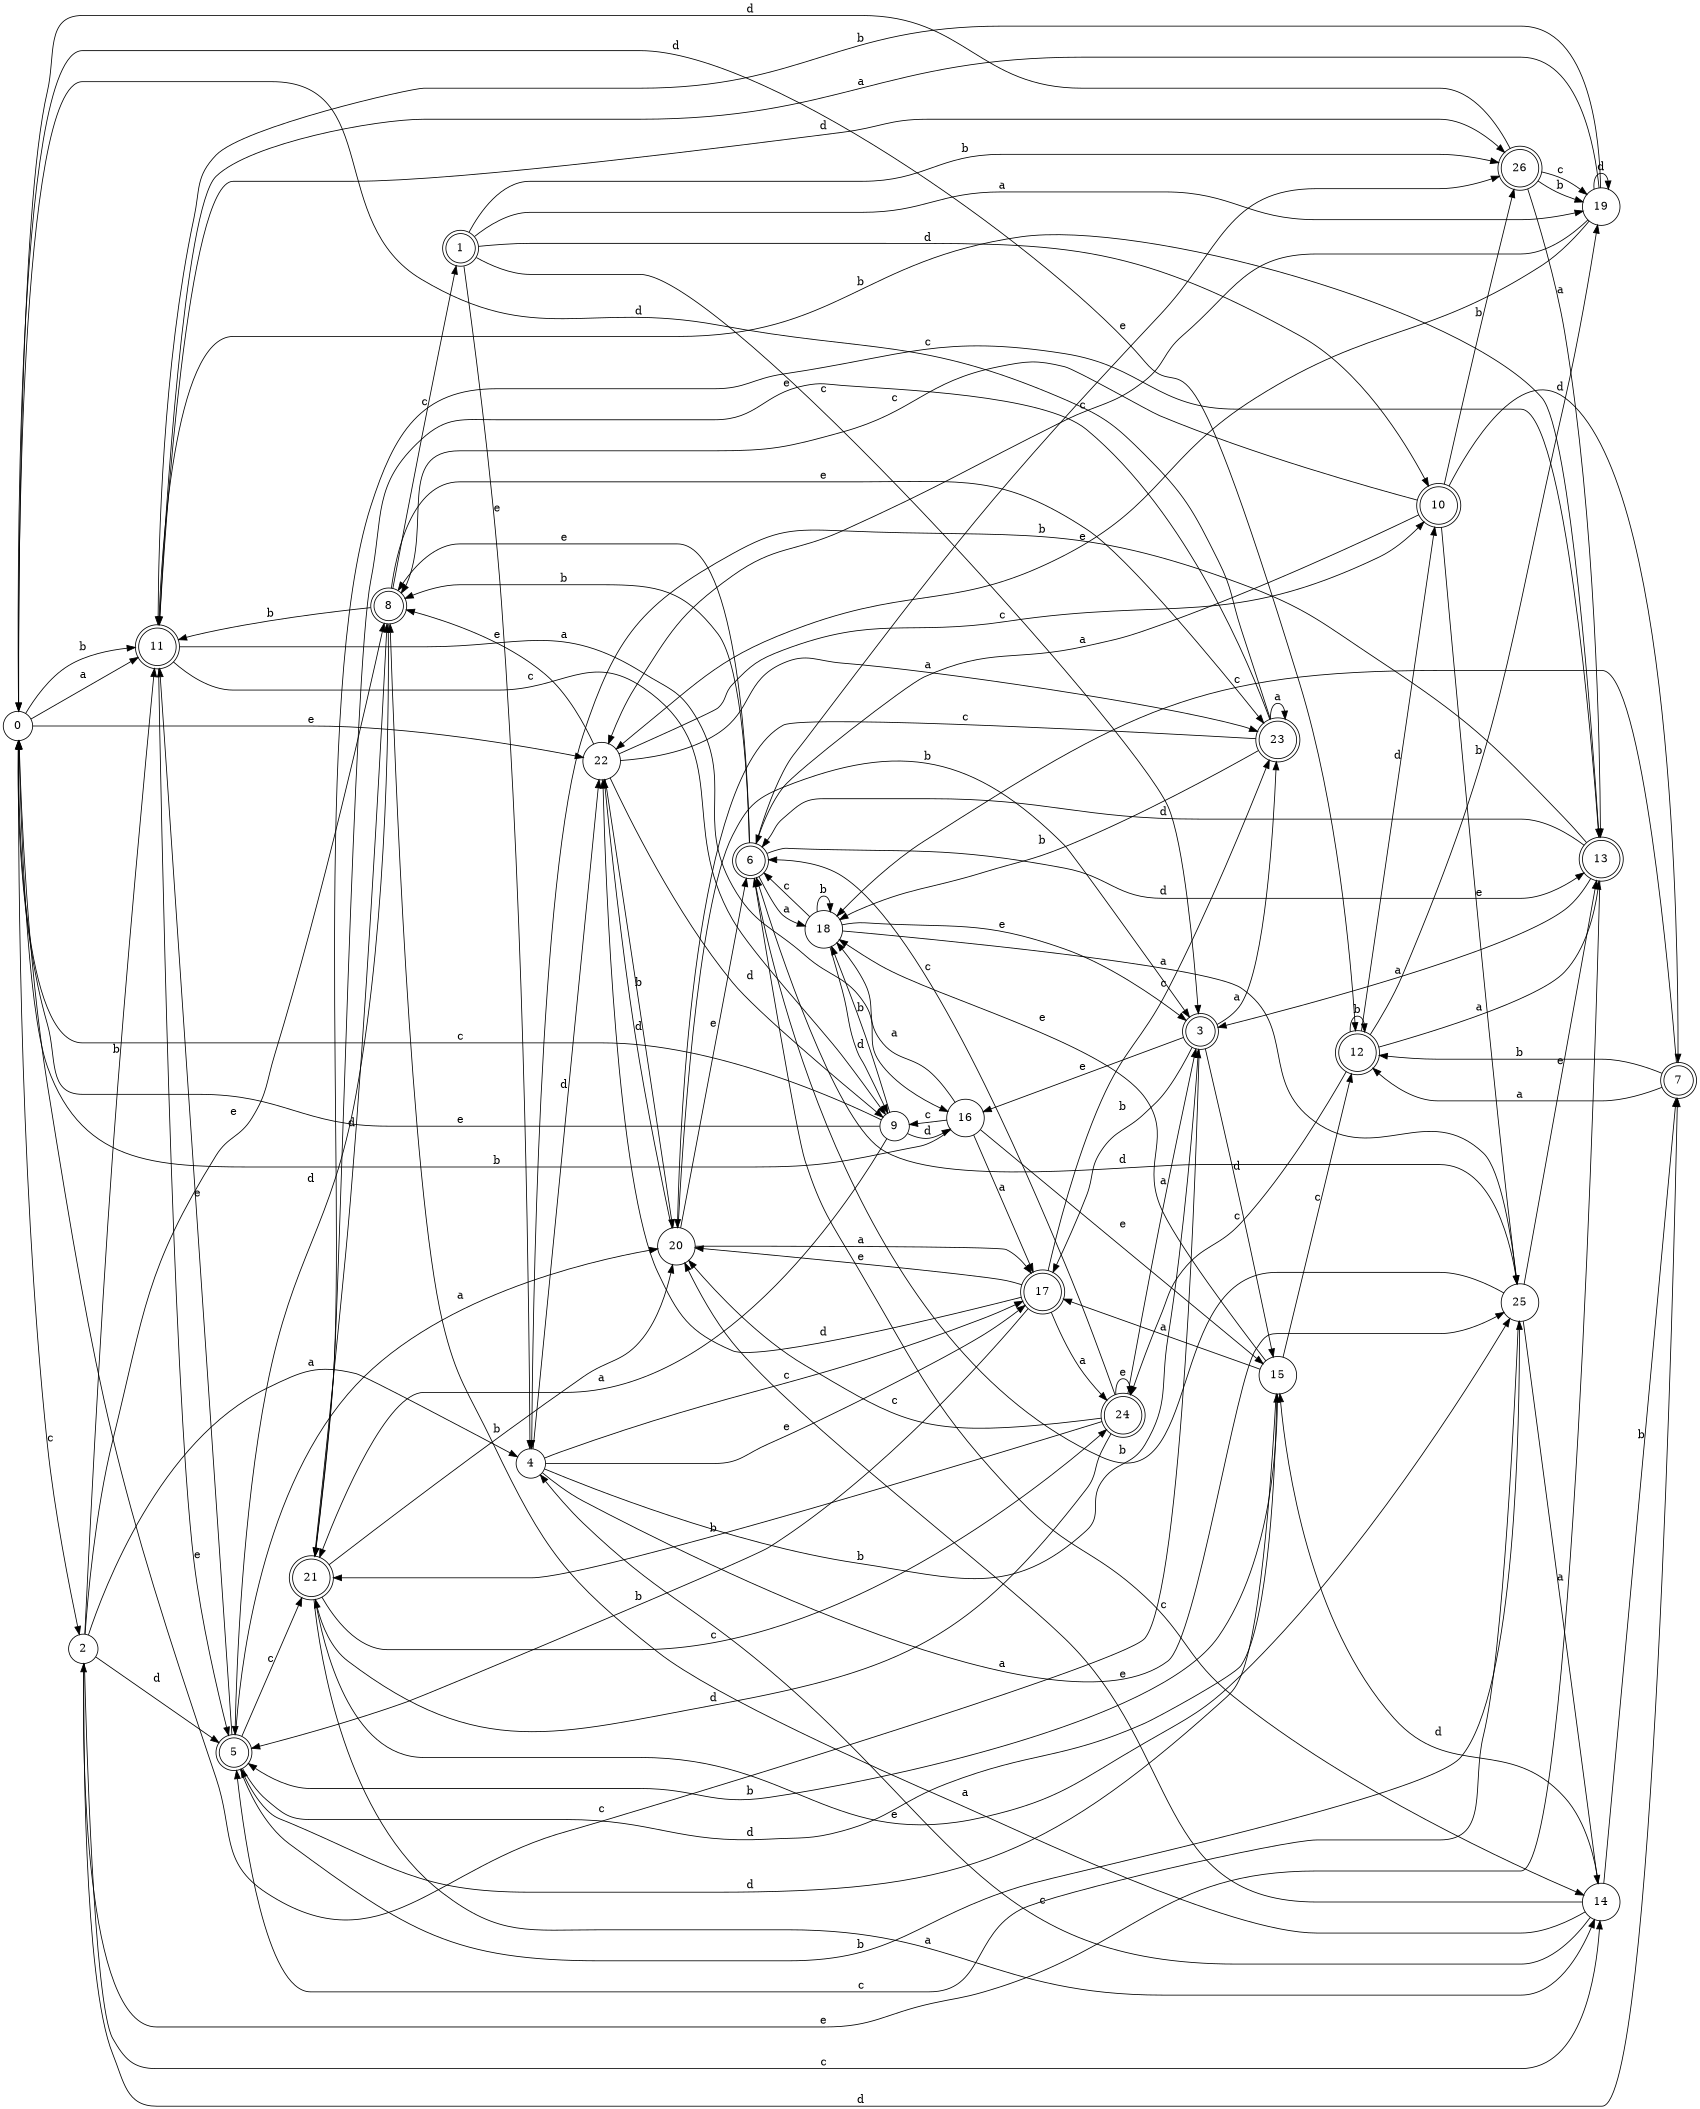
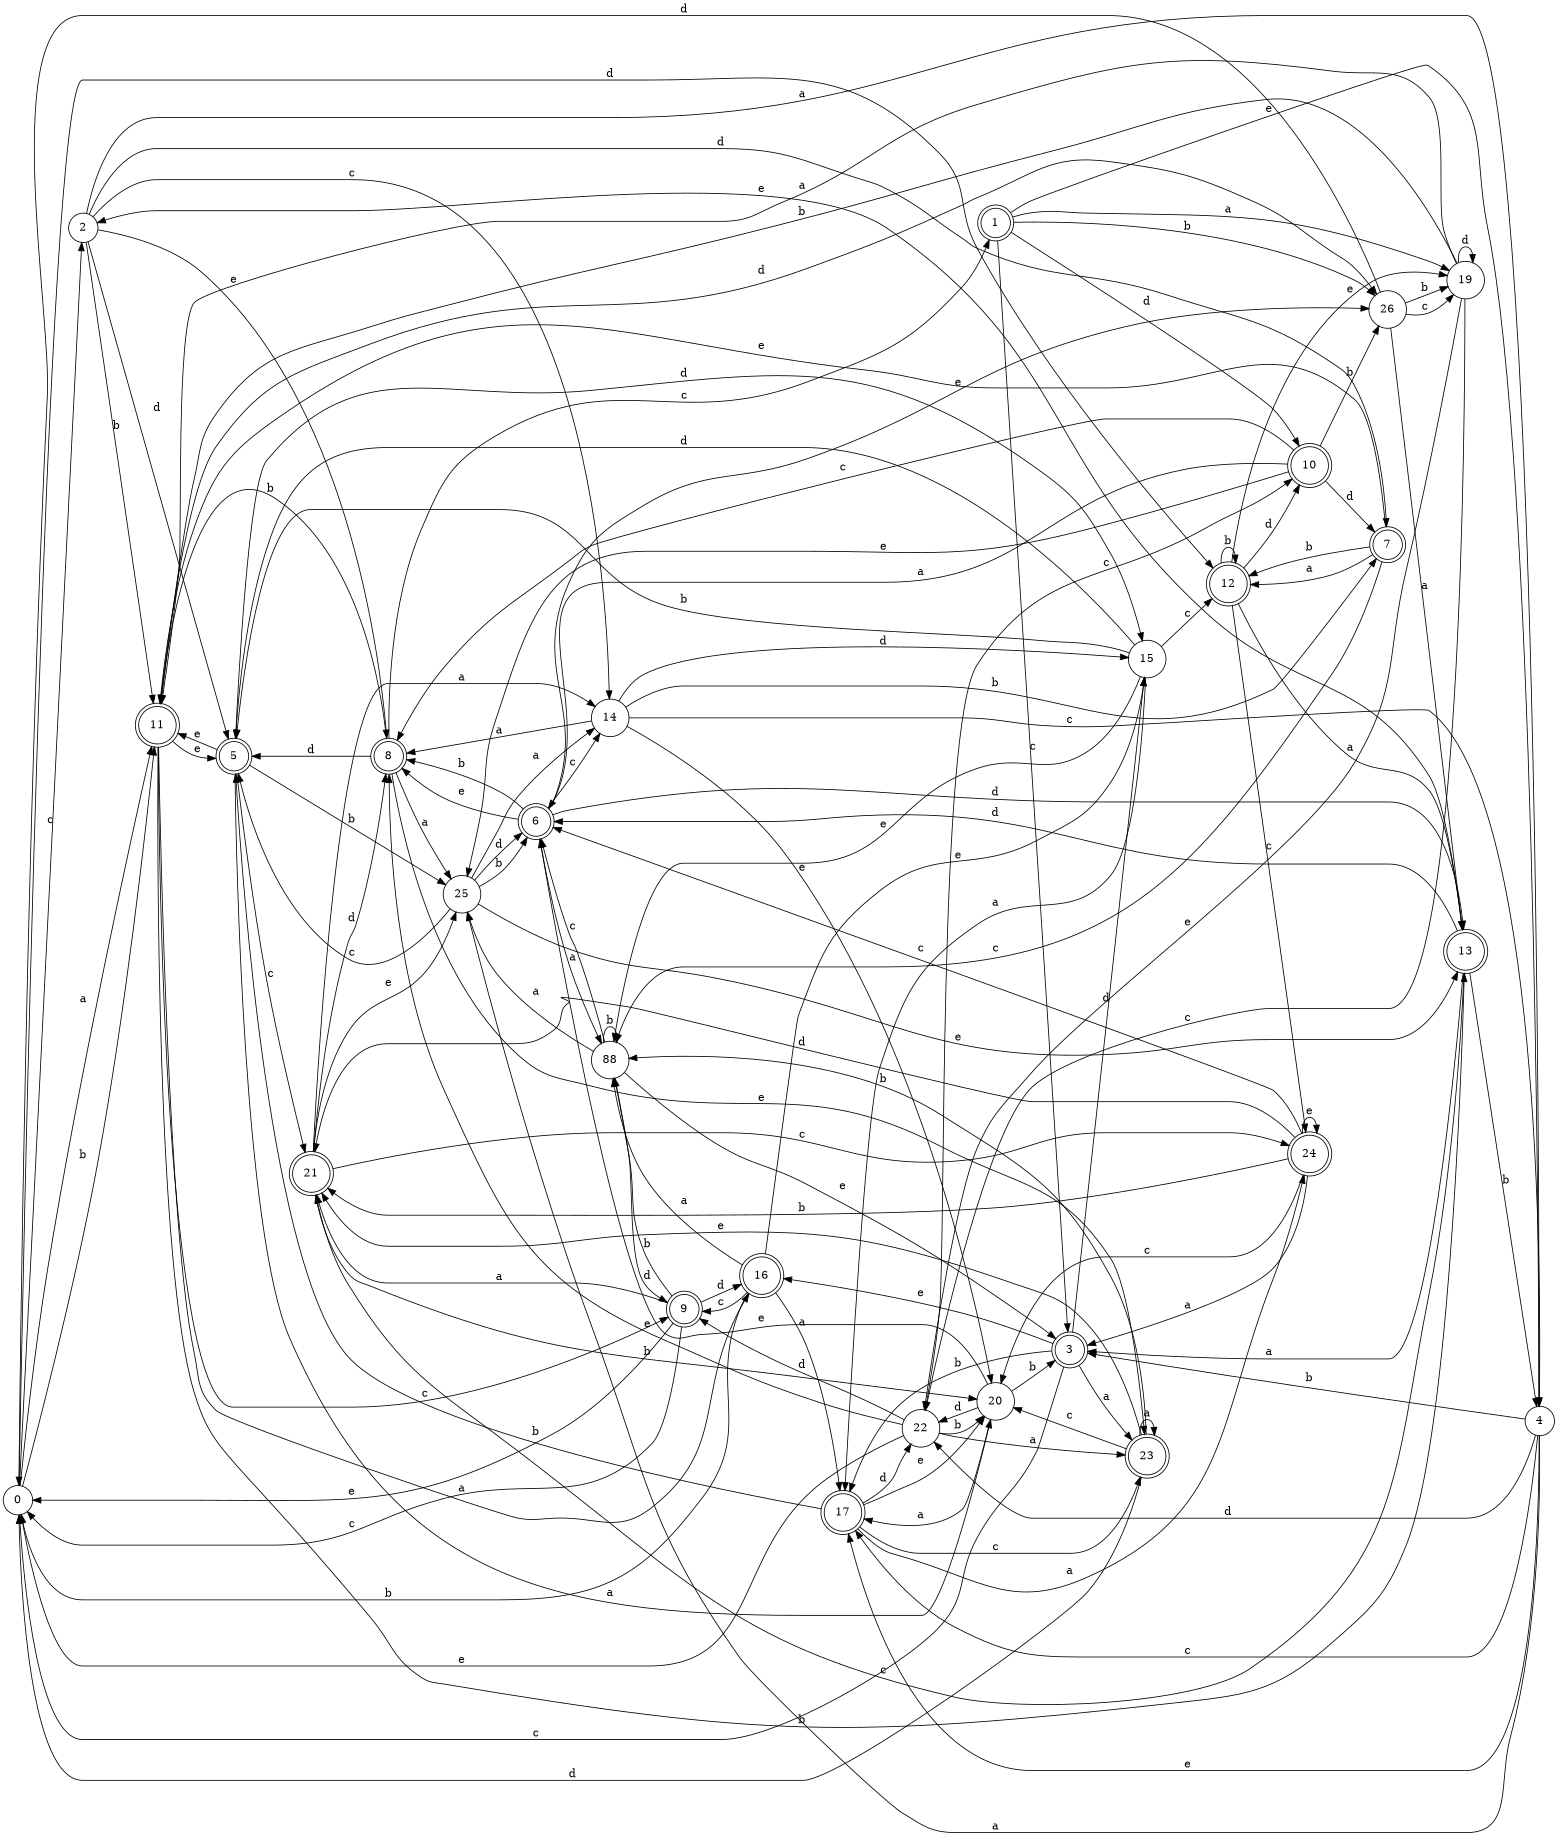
(1520, 168) -> (1388, 310)
none -> (722, 348)
(305, 726) -> (466, 1666)
(1479, 751) -> (1350, 290)
none -> (419, 824)
(824, 929) -> (610, 1060)
(965, 1118) -> (762, 1276)
(895, 1126) -> (684, 1309)
